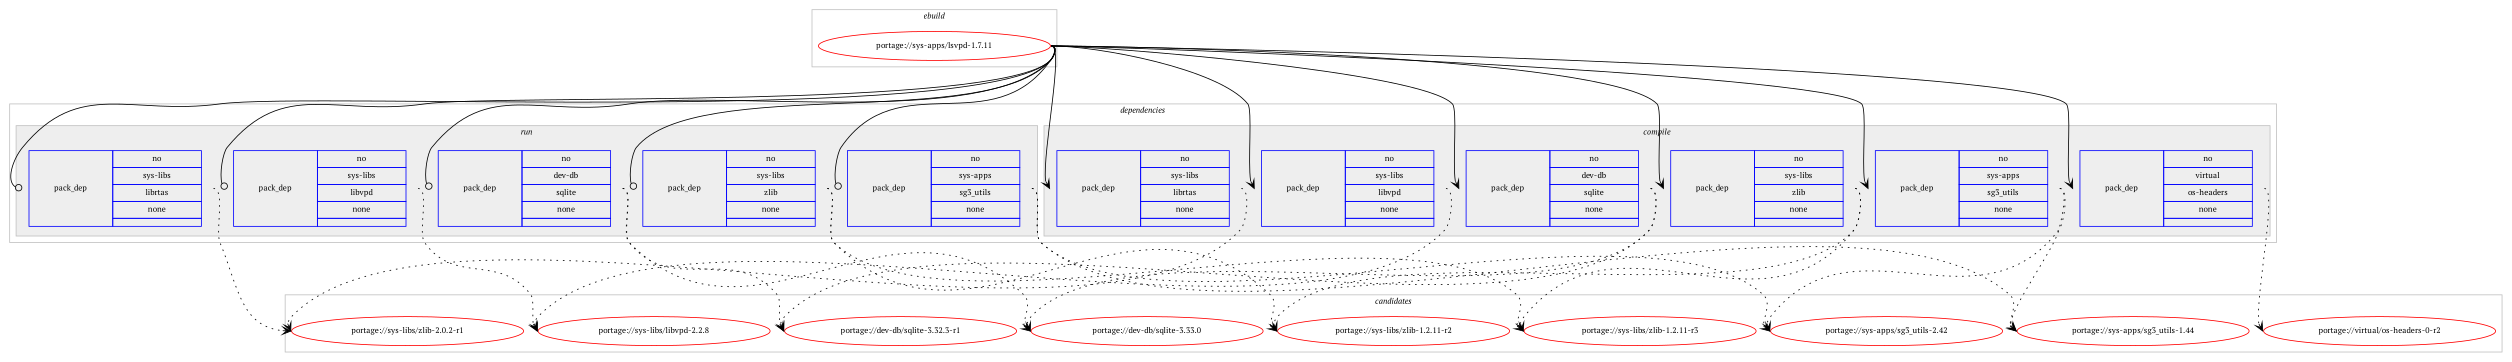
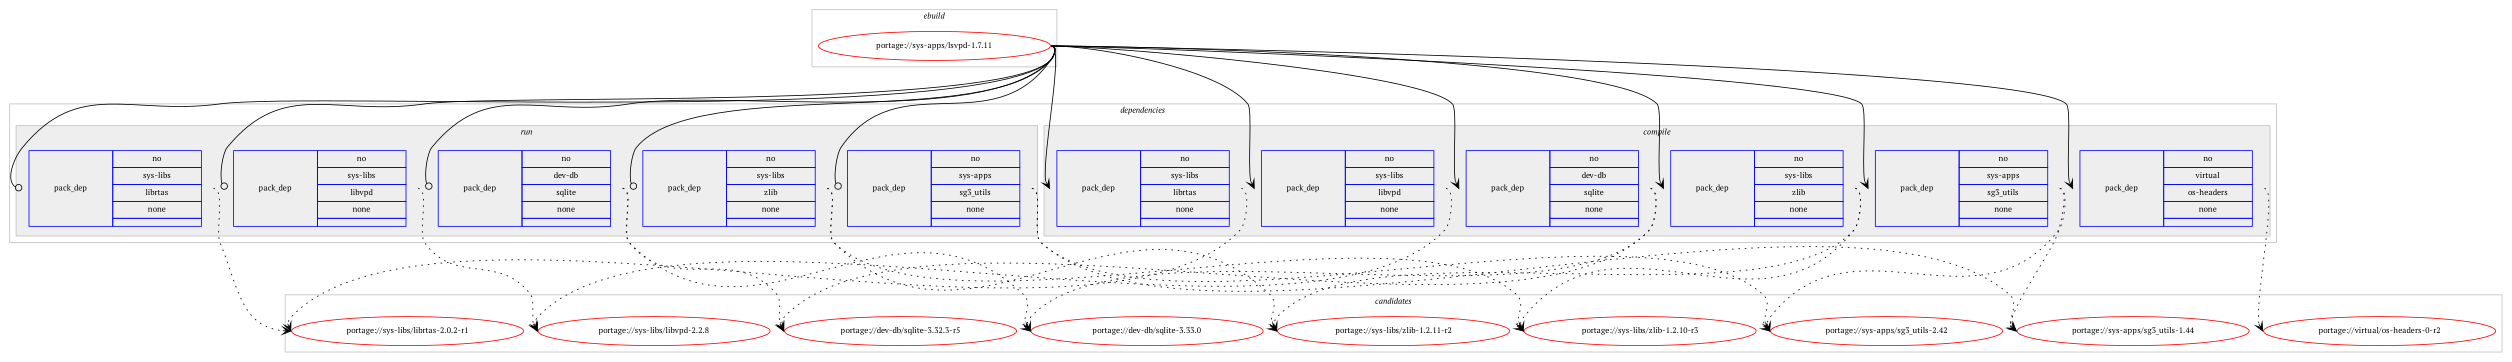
(408, 331) -> (408, 331)
(901, 331) -> (901, 331)
(1640, 331) -> (1640, 331)
